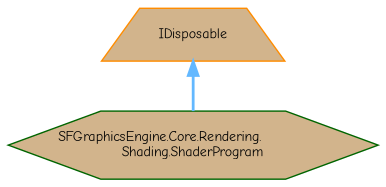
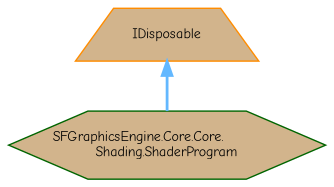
(193, 145) -> (167, 145)
